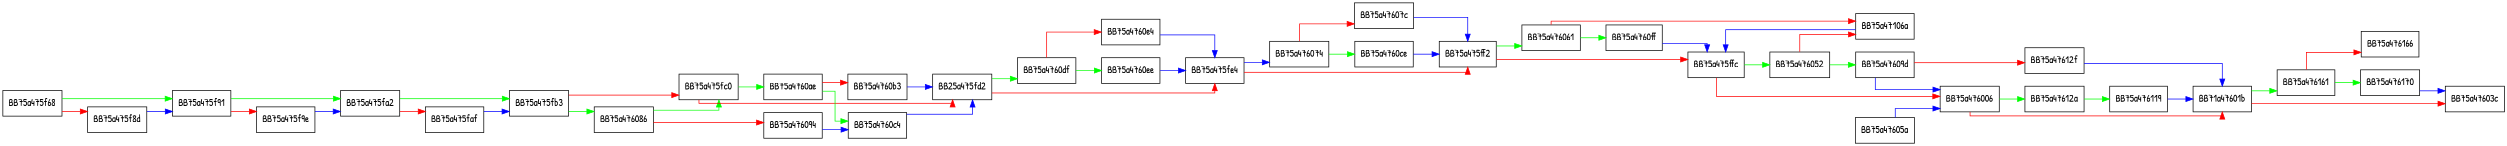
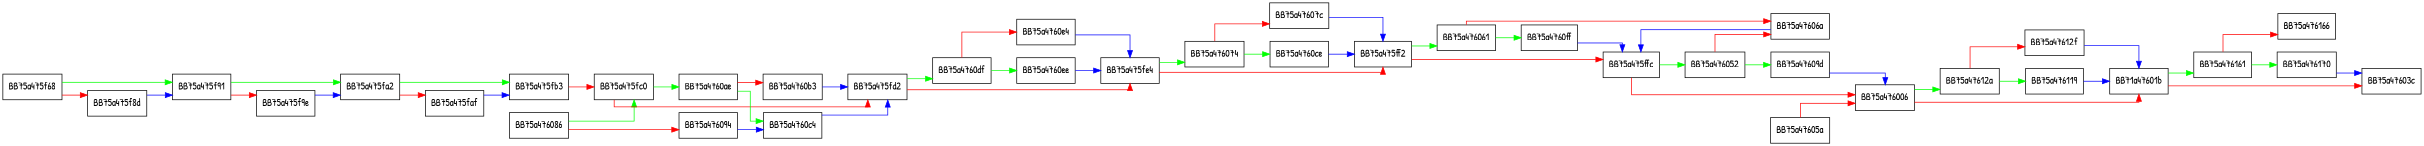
(1885, 26) -> (1800, 26)
(1253, 62) -> (1168, 62)
(1966, 63) -> (1983, 47)
(962, 87) -> (877, 87)
(1910, 109) -> (1817, 103)
(578, 112) -> none
